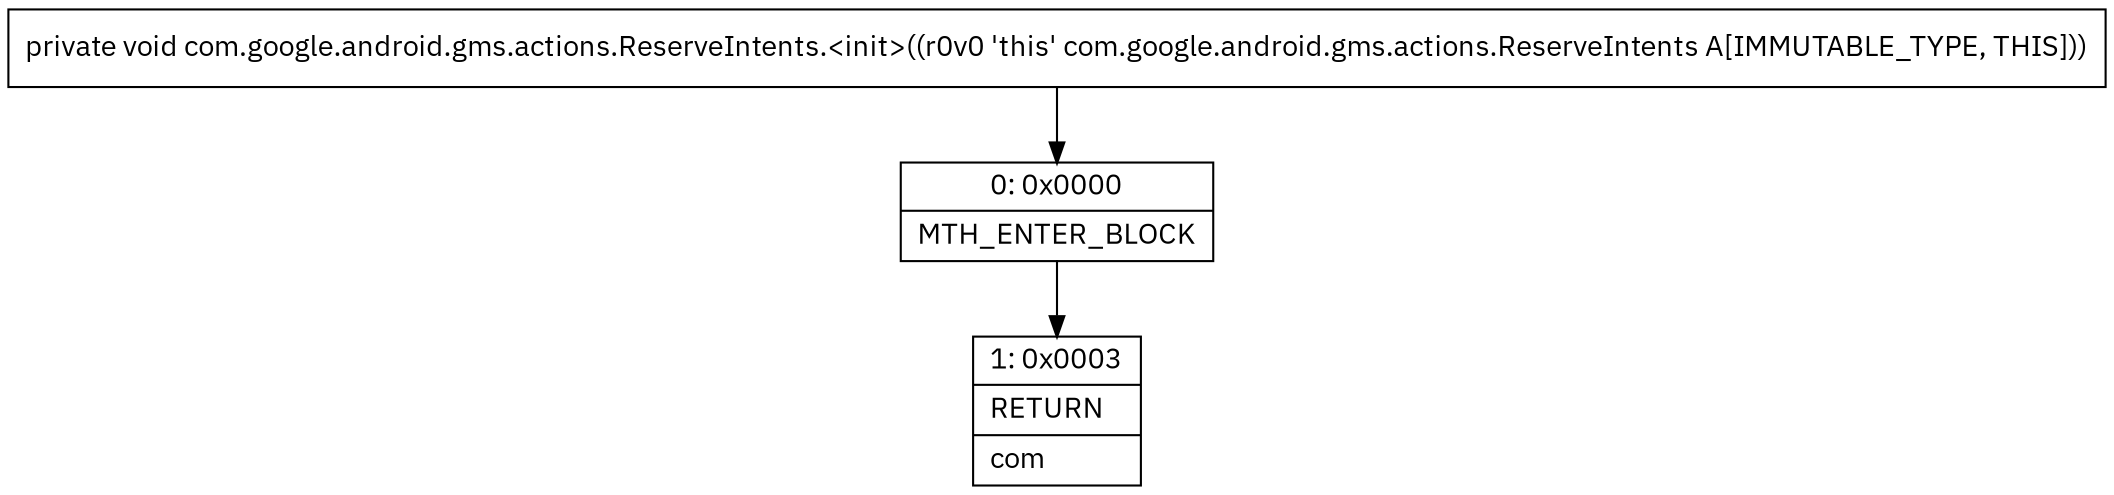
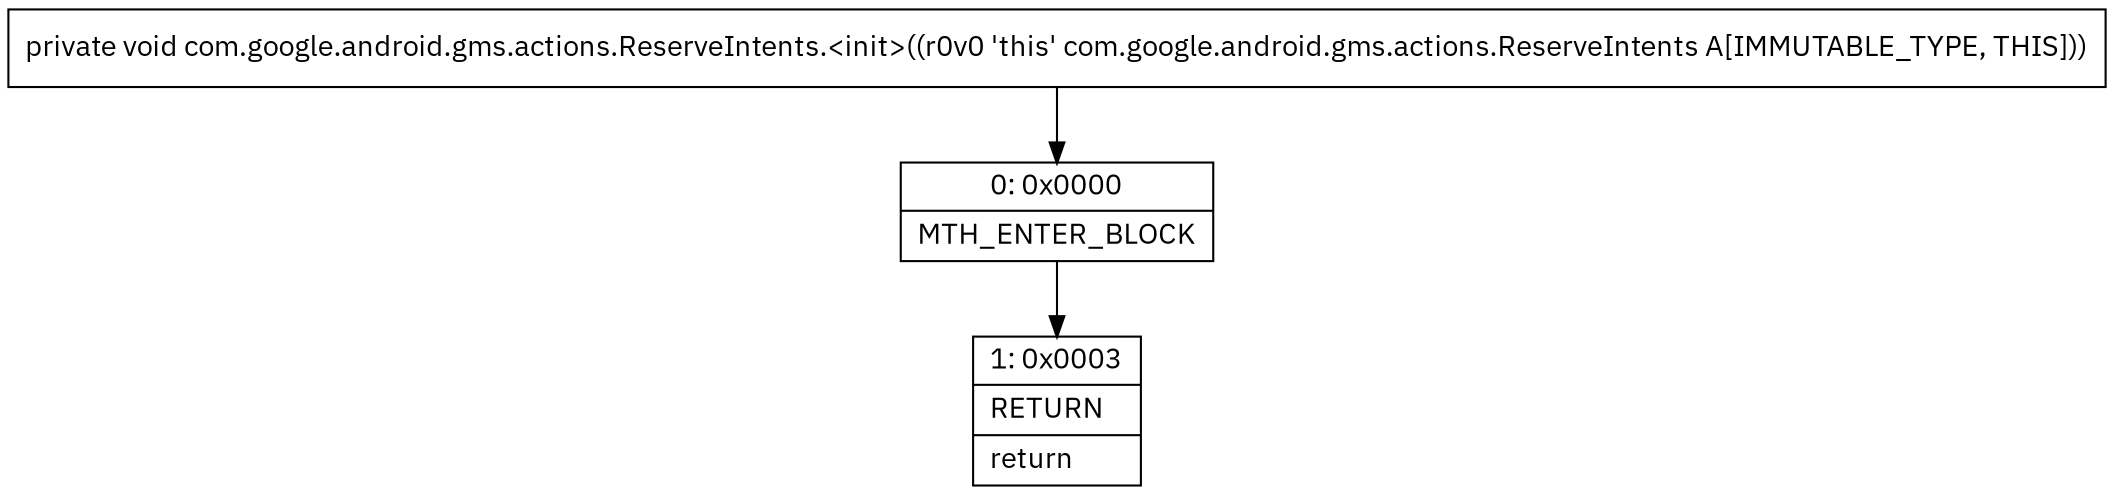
(1018, 459) -> (1032, 459)
